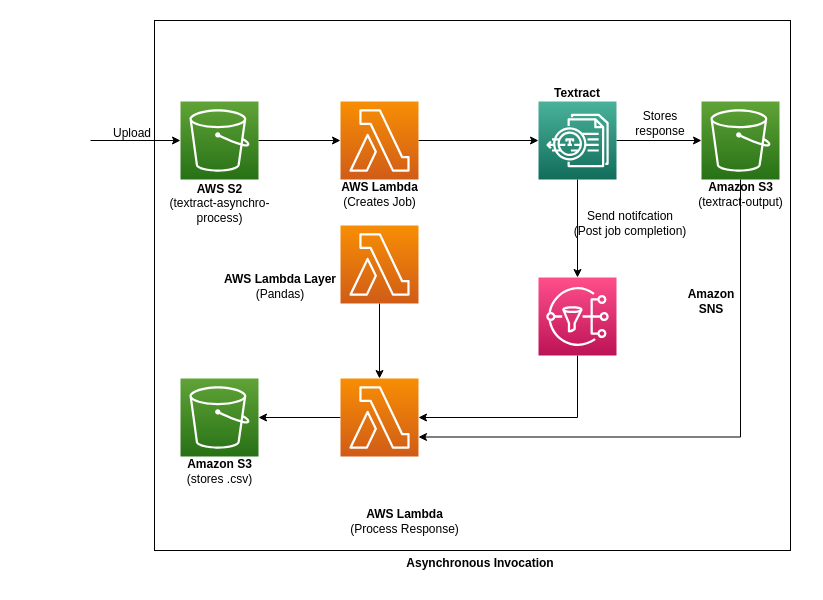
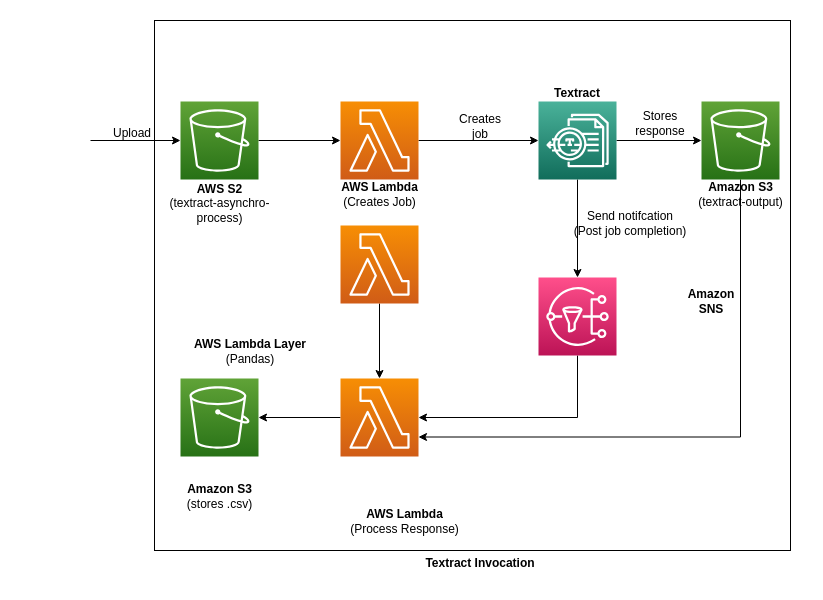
none -> (481, 127)
(281, 287) -> (251, 352)
(220, 472) -> (220, 497)
(481, 564) -> (481, 564)
